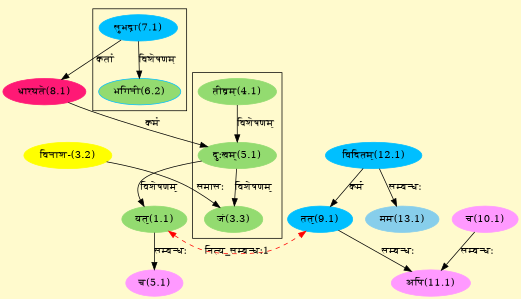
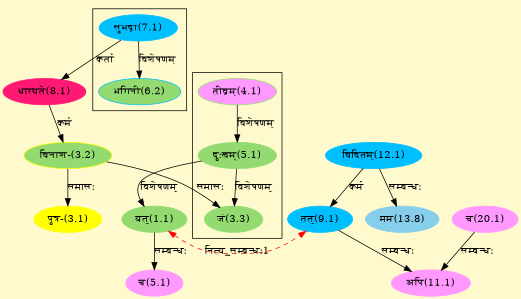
(237, 92) -> (237, 92)
(134, 125) -> (55, 120)
(68, 155) -> (68, 155)
none -> (68, 219)
(402, 219) -> (402, 219)
(485, 219) -> (485, 219)
